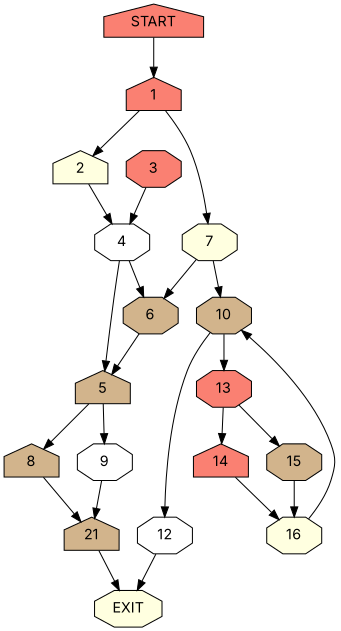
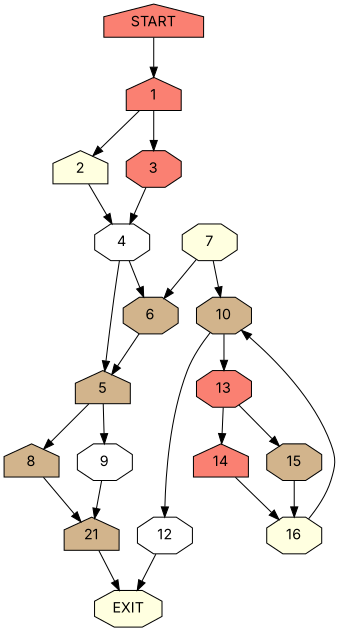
(194, 159) -> (154, 126)
